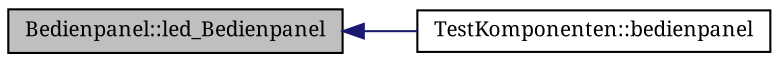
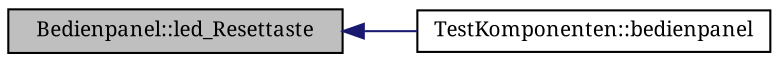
(175, 31) -> (175, 31)
